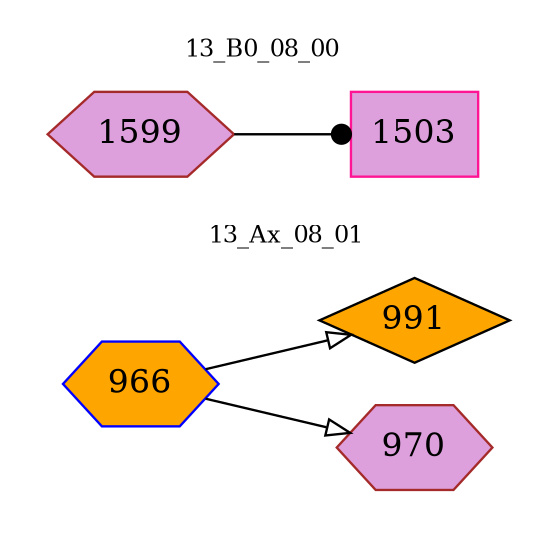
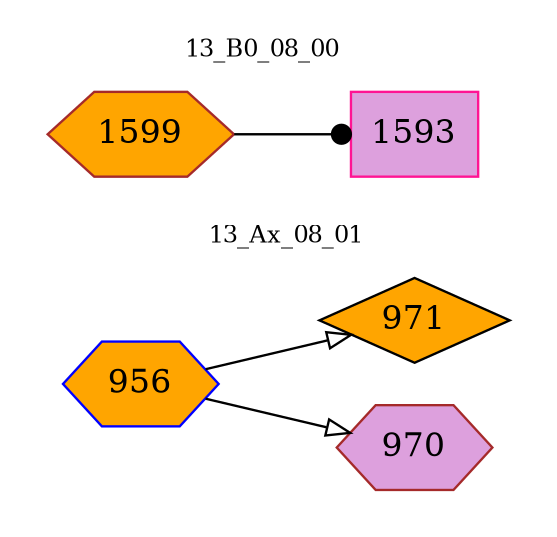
(141, 134) -> (141, 134)
(415, 134) -> (415, 134)
(415, 320) -> (415, 320)
(141, 384) -> (141, 384)
